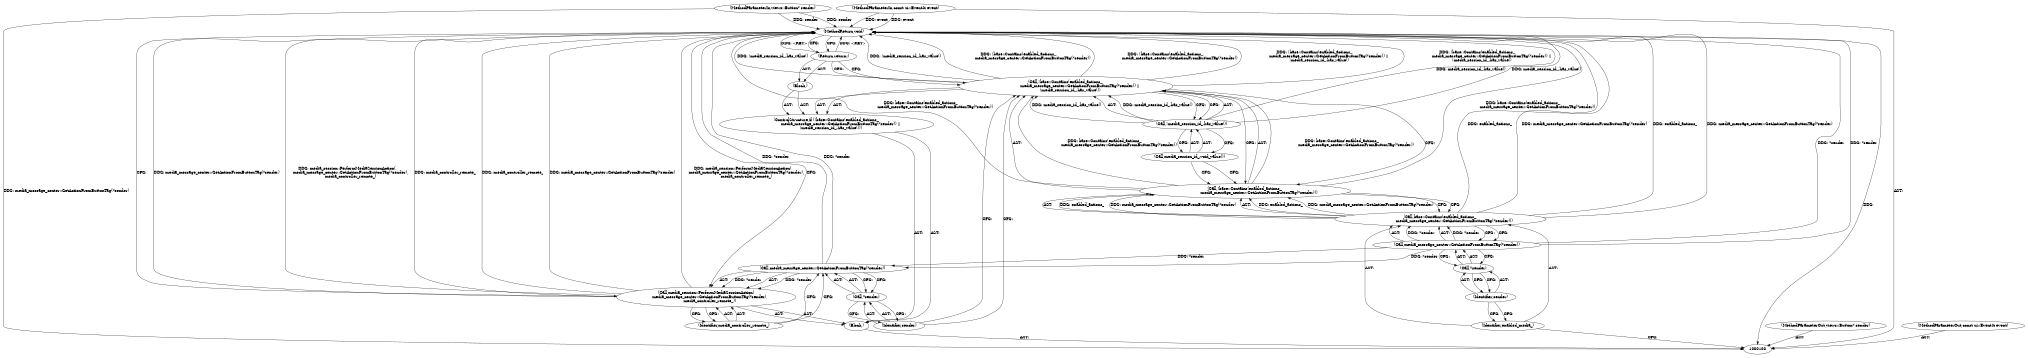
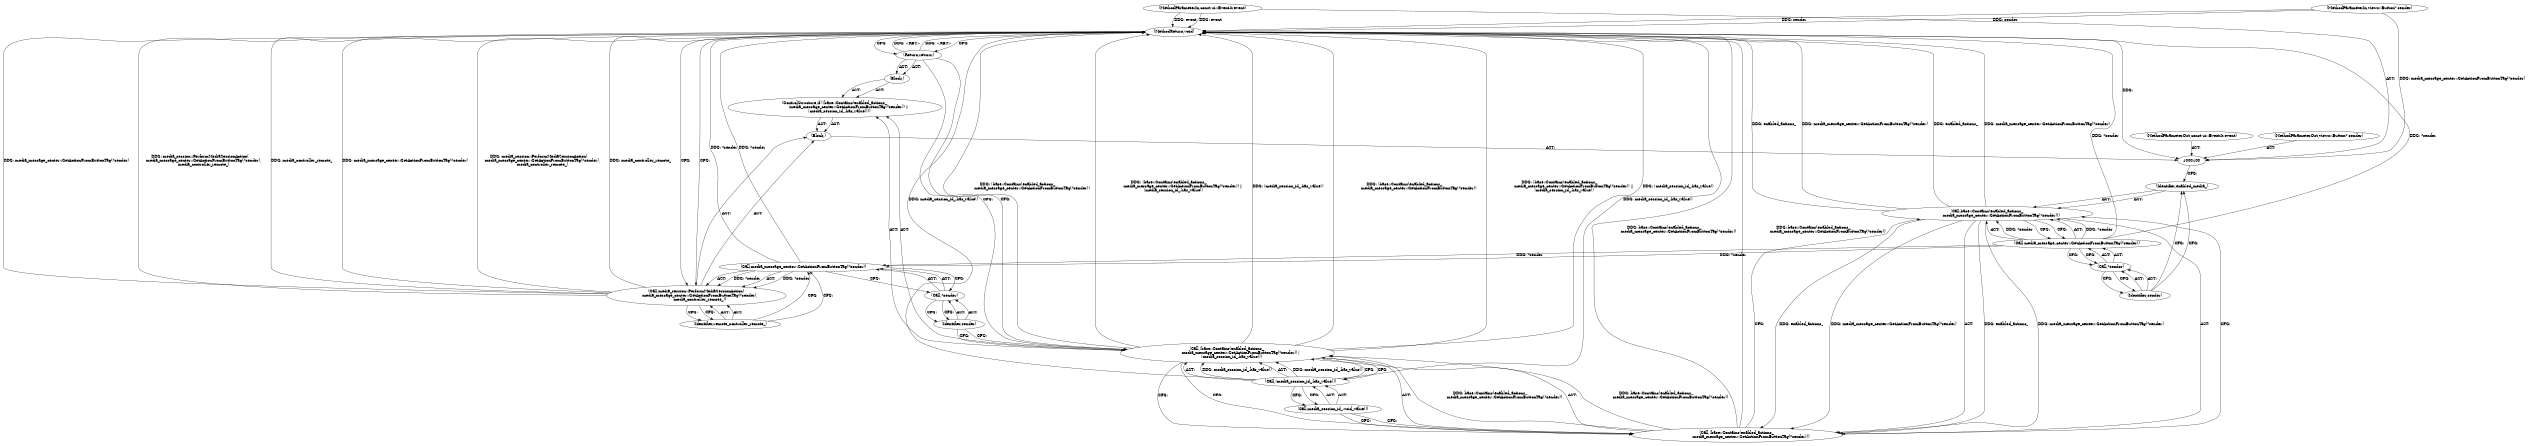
(734, 326) -> (730, 324)
(1639, 338) -> (2187, 172)
